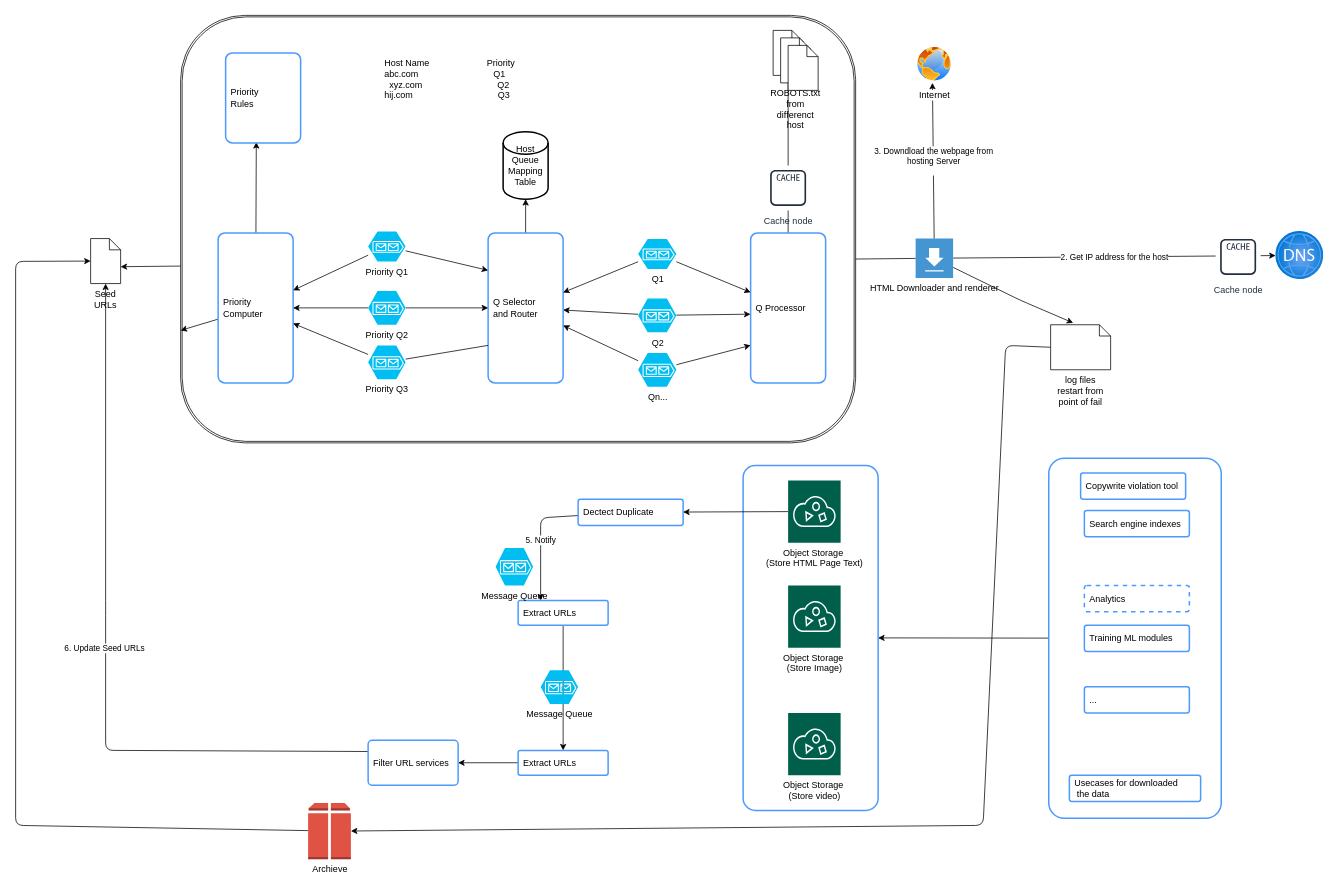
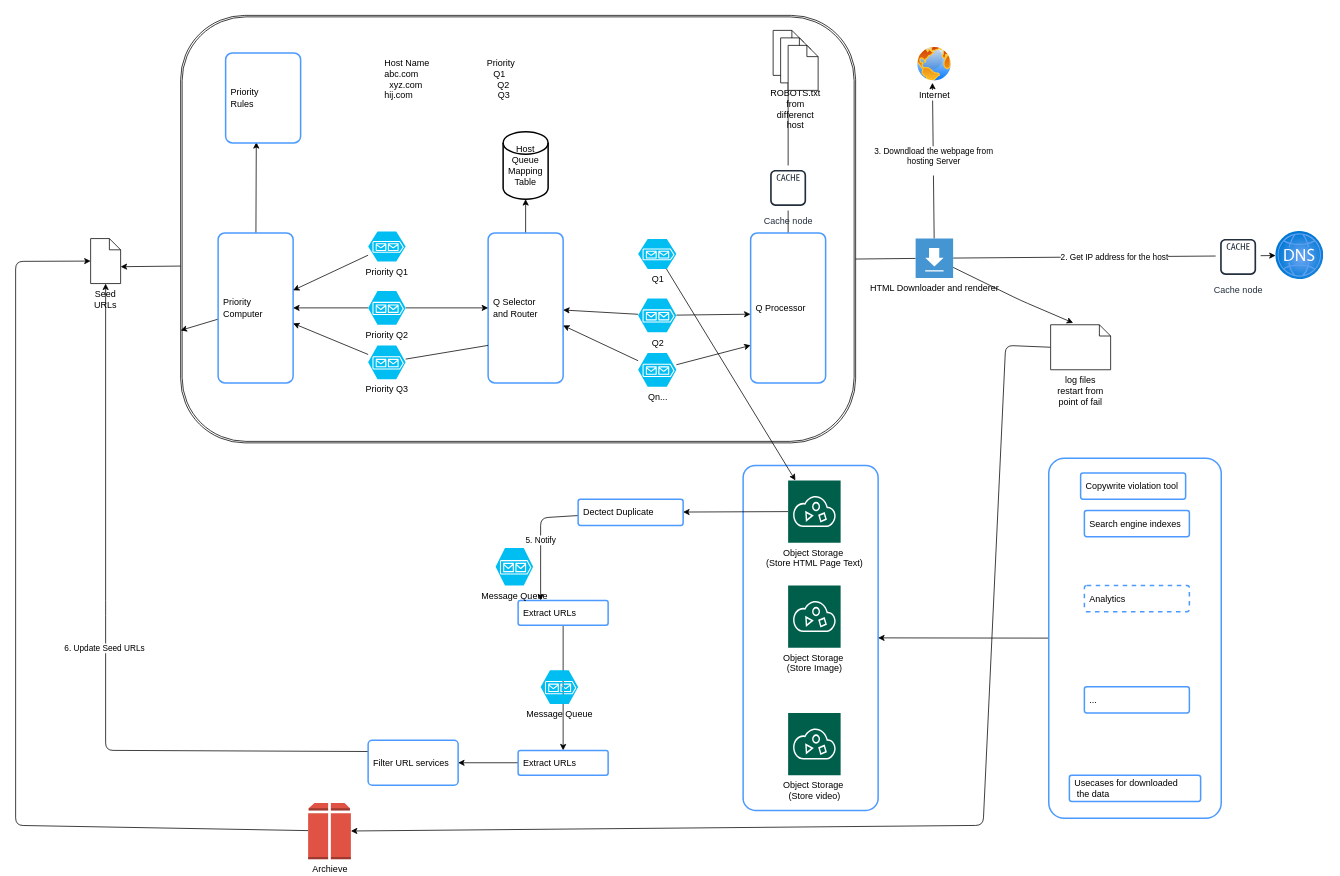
(428, 256) -> none
(603, 276) -> none
(711, 276) -> (729, 373)
(1137, 638) -> none
